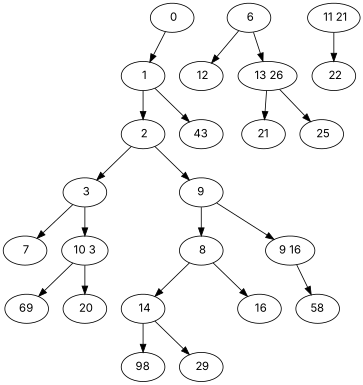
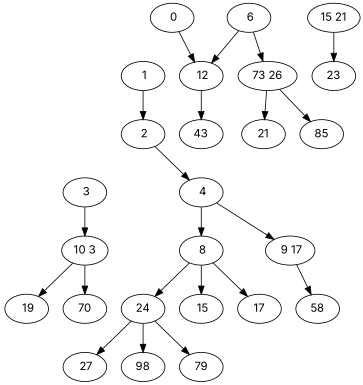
(334, 18) -> (334, 18)
(159, 43) -> (185, 43)
(268, 76) -> (268, 76)
(334, 76) -> (334, 76)
(169, 102) -> (201, 101)
(322, 134) -> (322, 134)
(117, 160) -> none
(201, 192) -> (201, 192)
(25, 251) -> none
(290, 251) -> (290, 251)
(27, 309) -> (27, 309)
(85, 309) -> (85, 309)
(143, 309) -> (143, 309)
none -> (201, 309)
(259, 309) -> (259, 309)
none -> (85, 367)
(201, 367) -> (201, 367)
